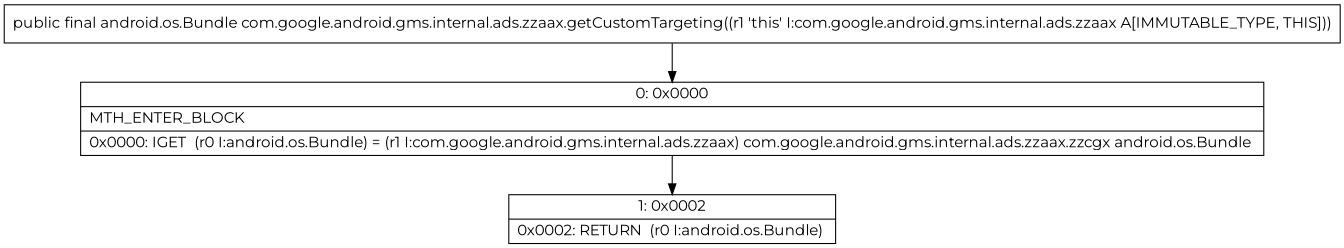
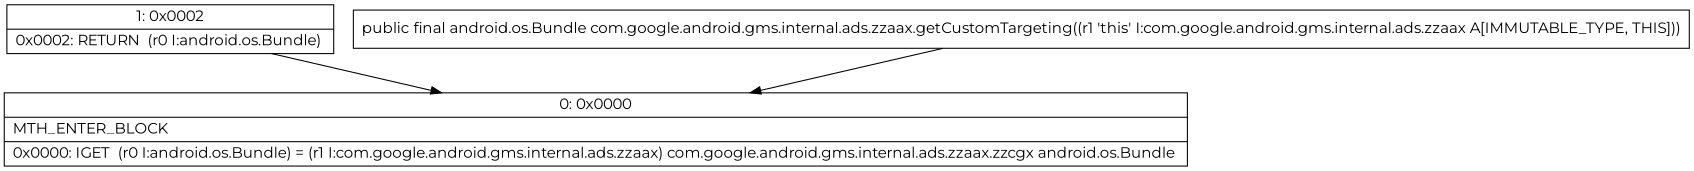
(672, 170) -> (351, 72)
